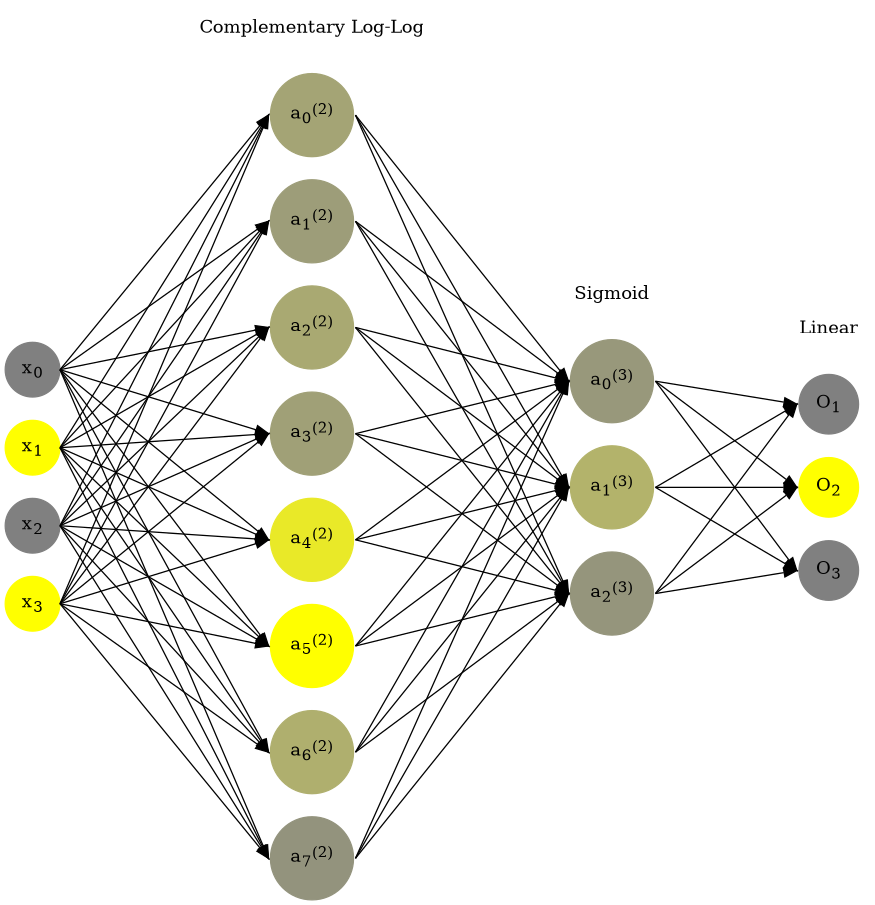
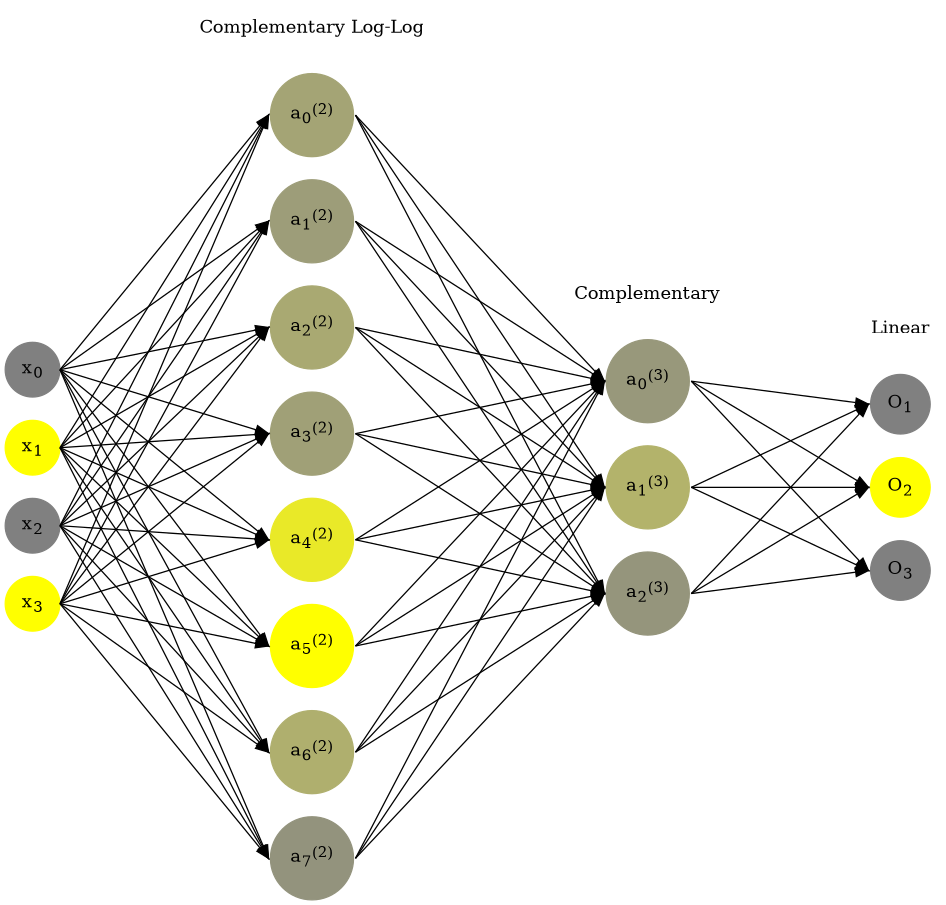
(612, 294) -> (648, 294)
